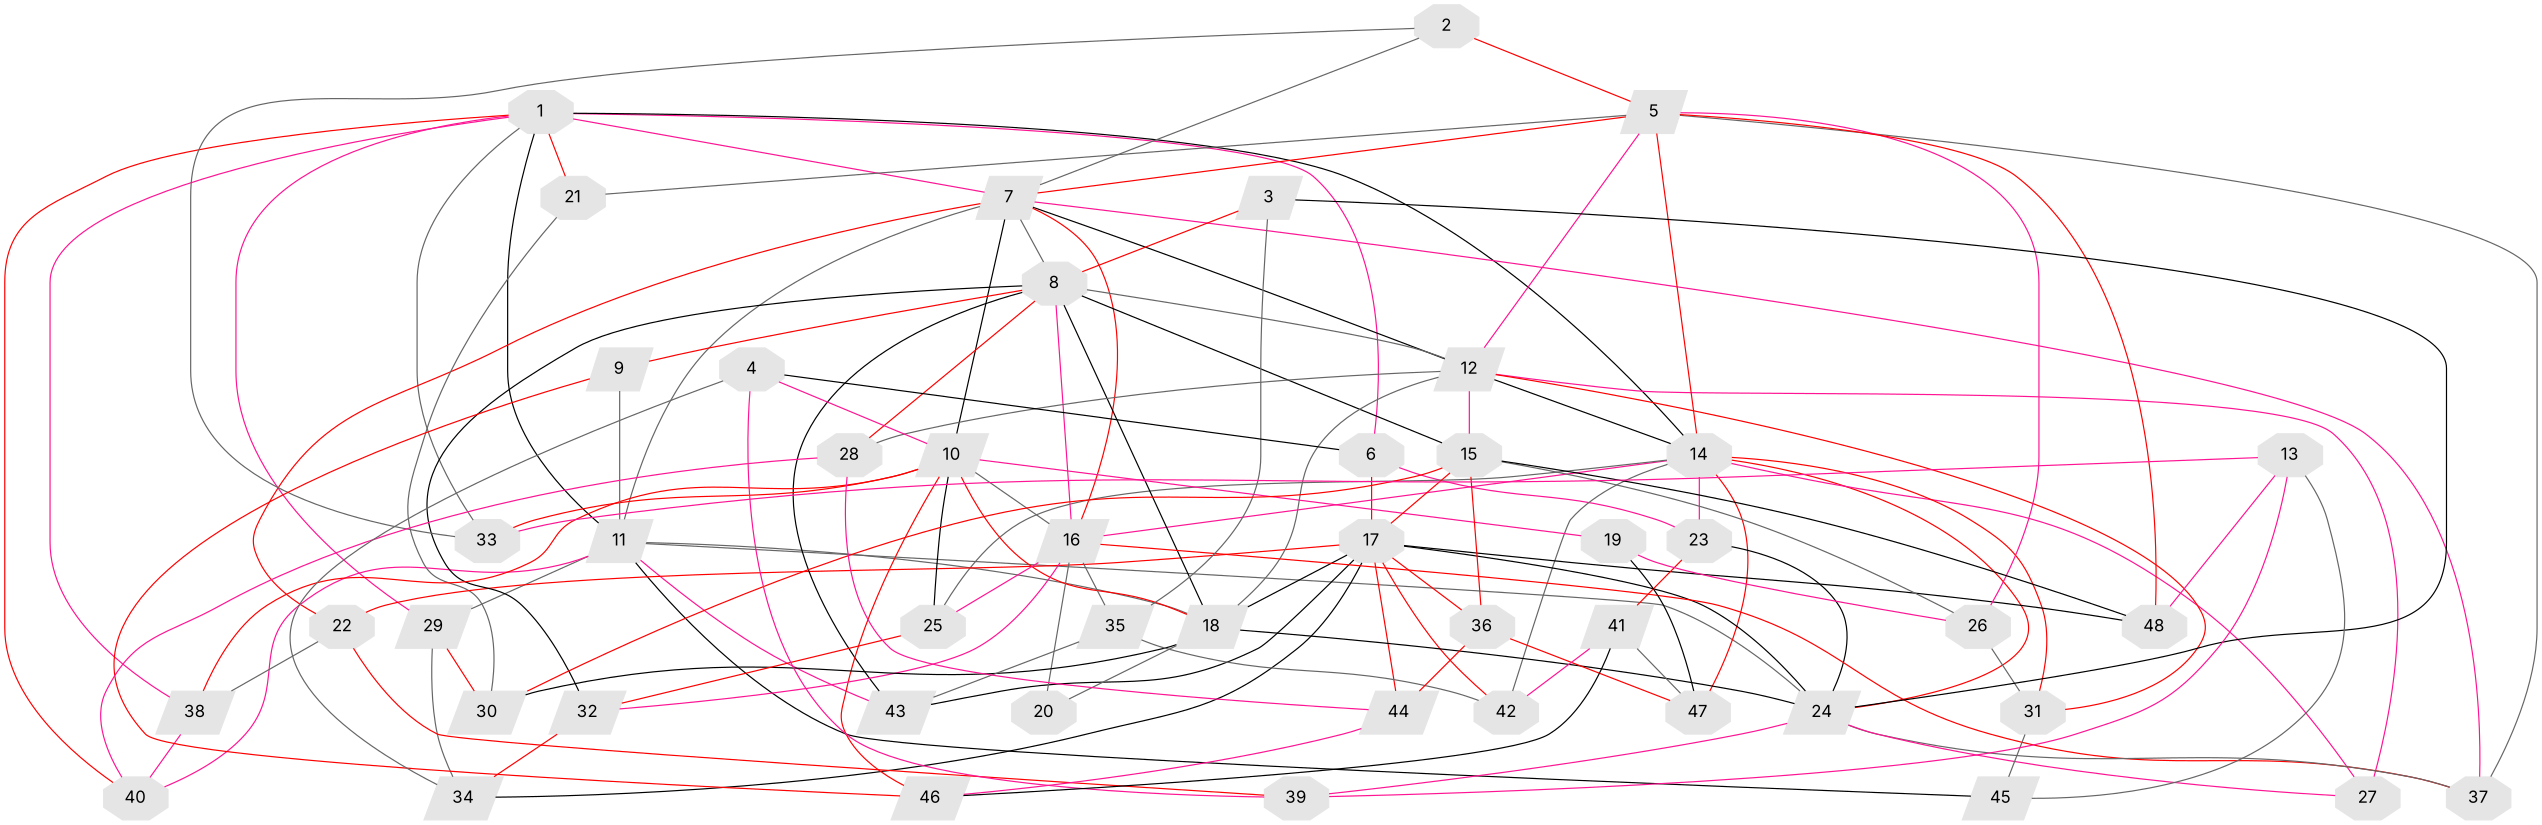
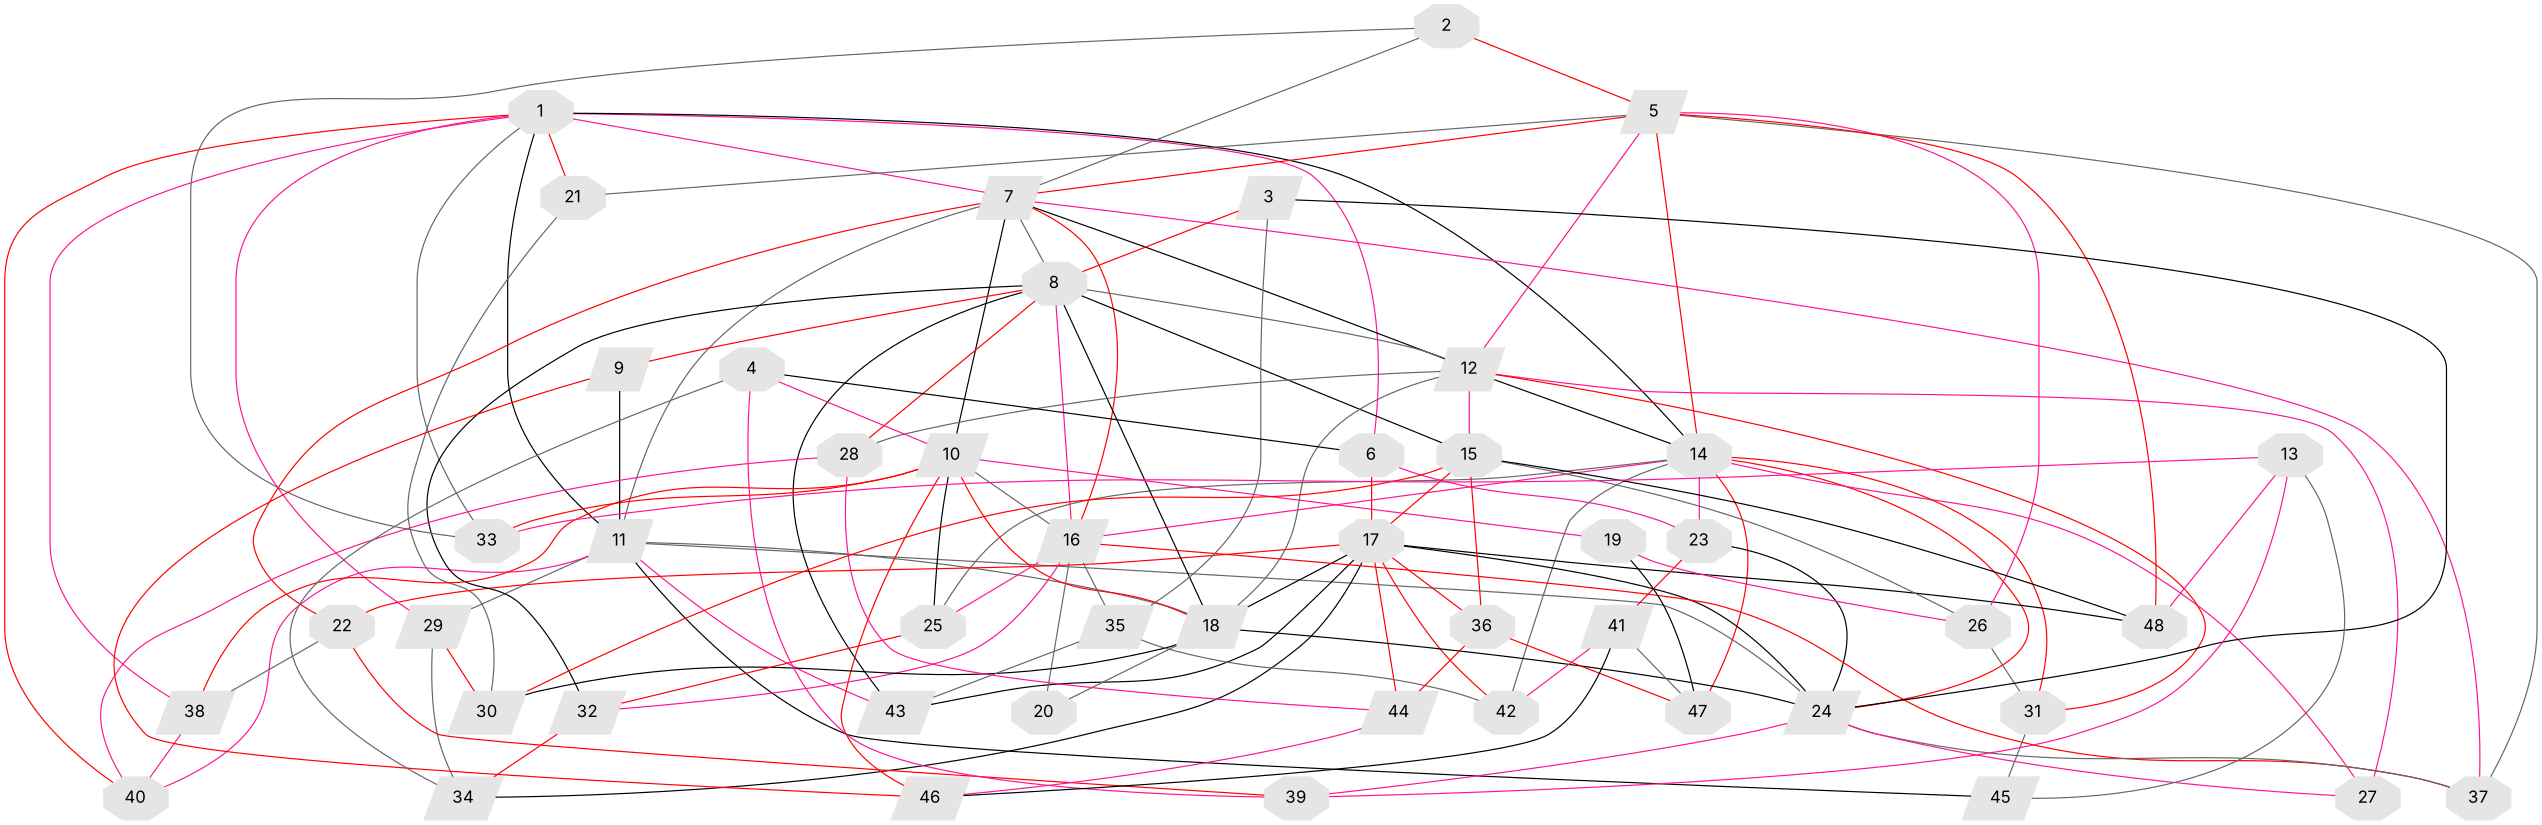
(620, 455) -> (620, 455)
